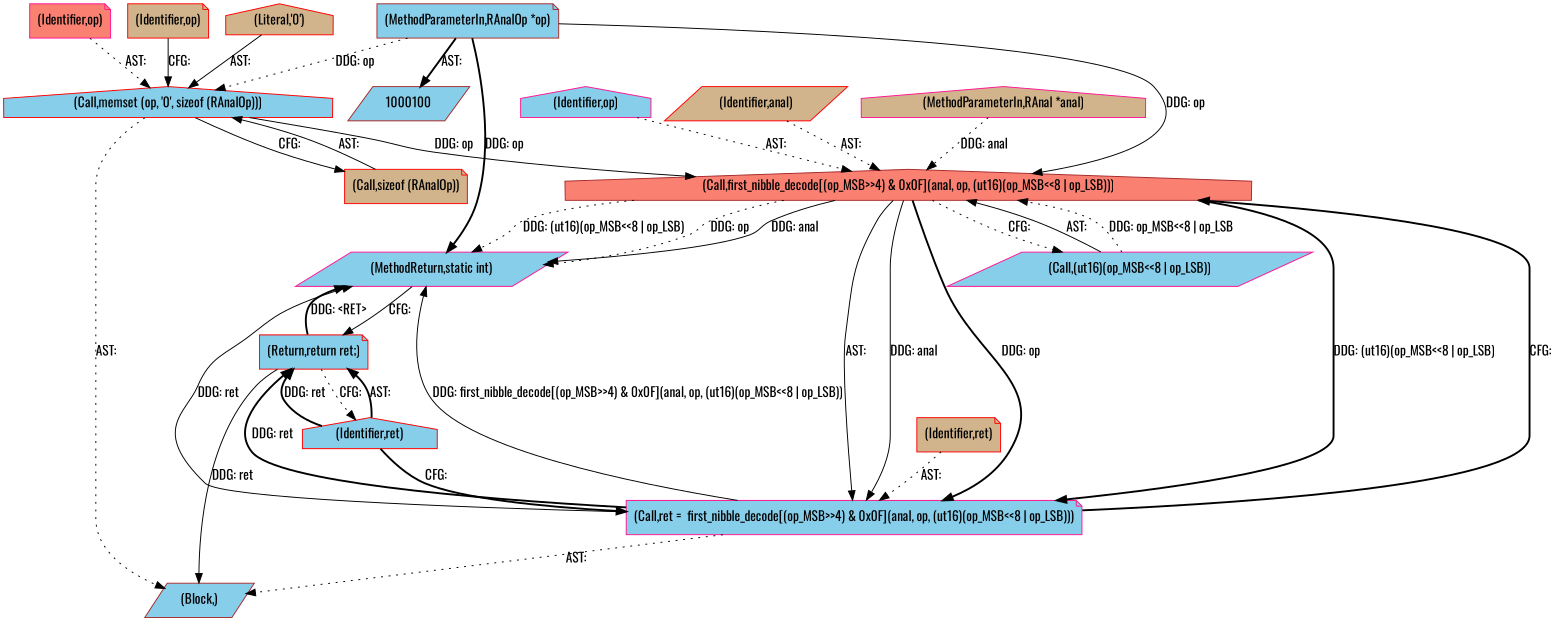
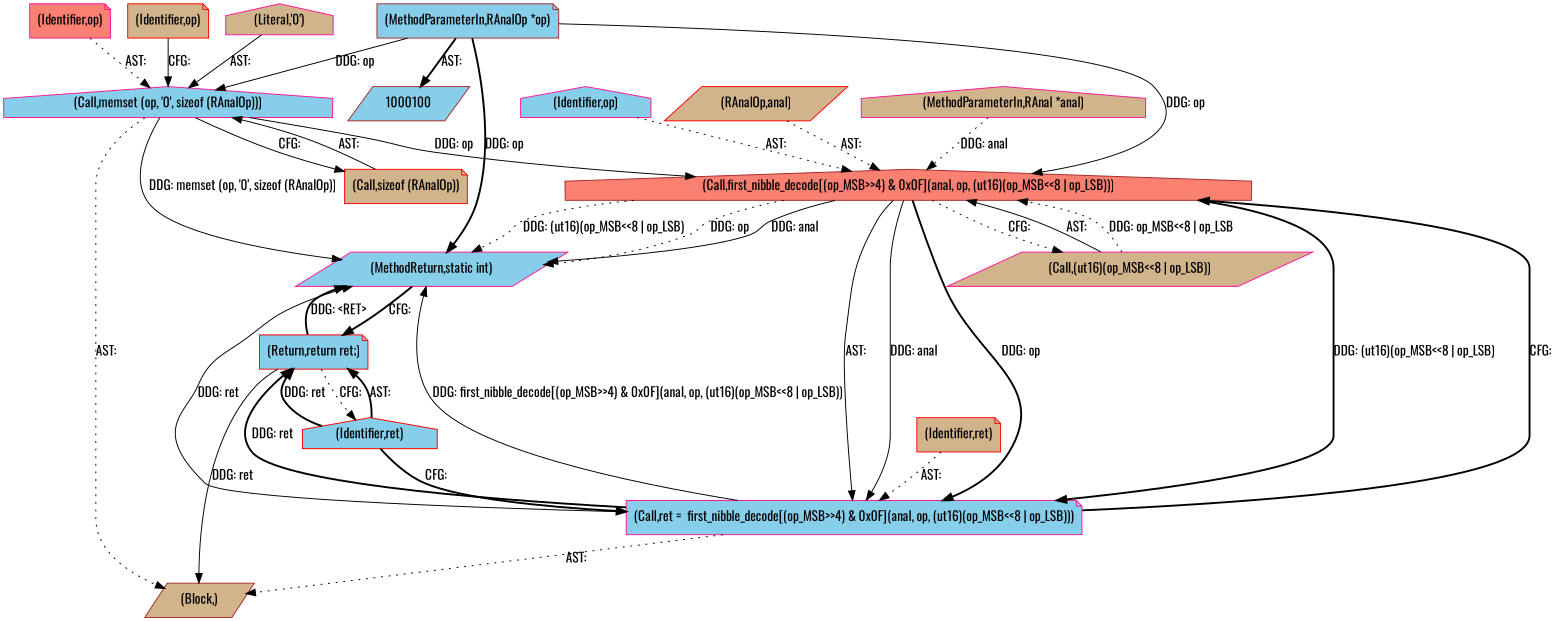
(279, 21) -> (279, 21)
(316, 63) -> (316, 63)
(168, 104) -> (168, 104)
(756, 104) -> (756, 104)
none -> (193, 229)
(1130, 269) -> (1130, 269)
(383, 309) -> (383, 309)
(200, 600) -> (200, 600)
